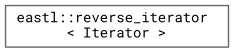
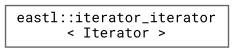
(117, 26) -> (117, 26)
